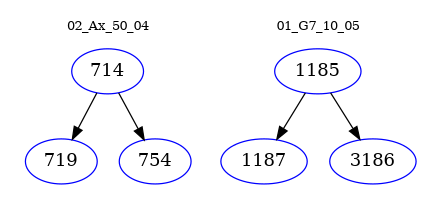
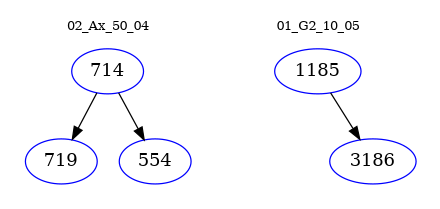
(318, 27) -> (318, 27)
(155, 161) -> (155, 161)
(264, 161) -> none
